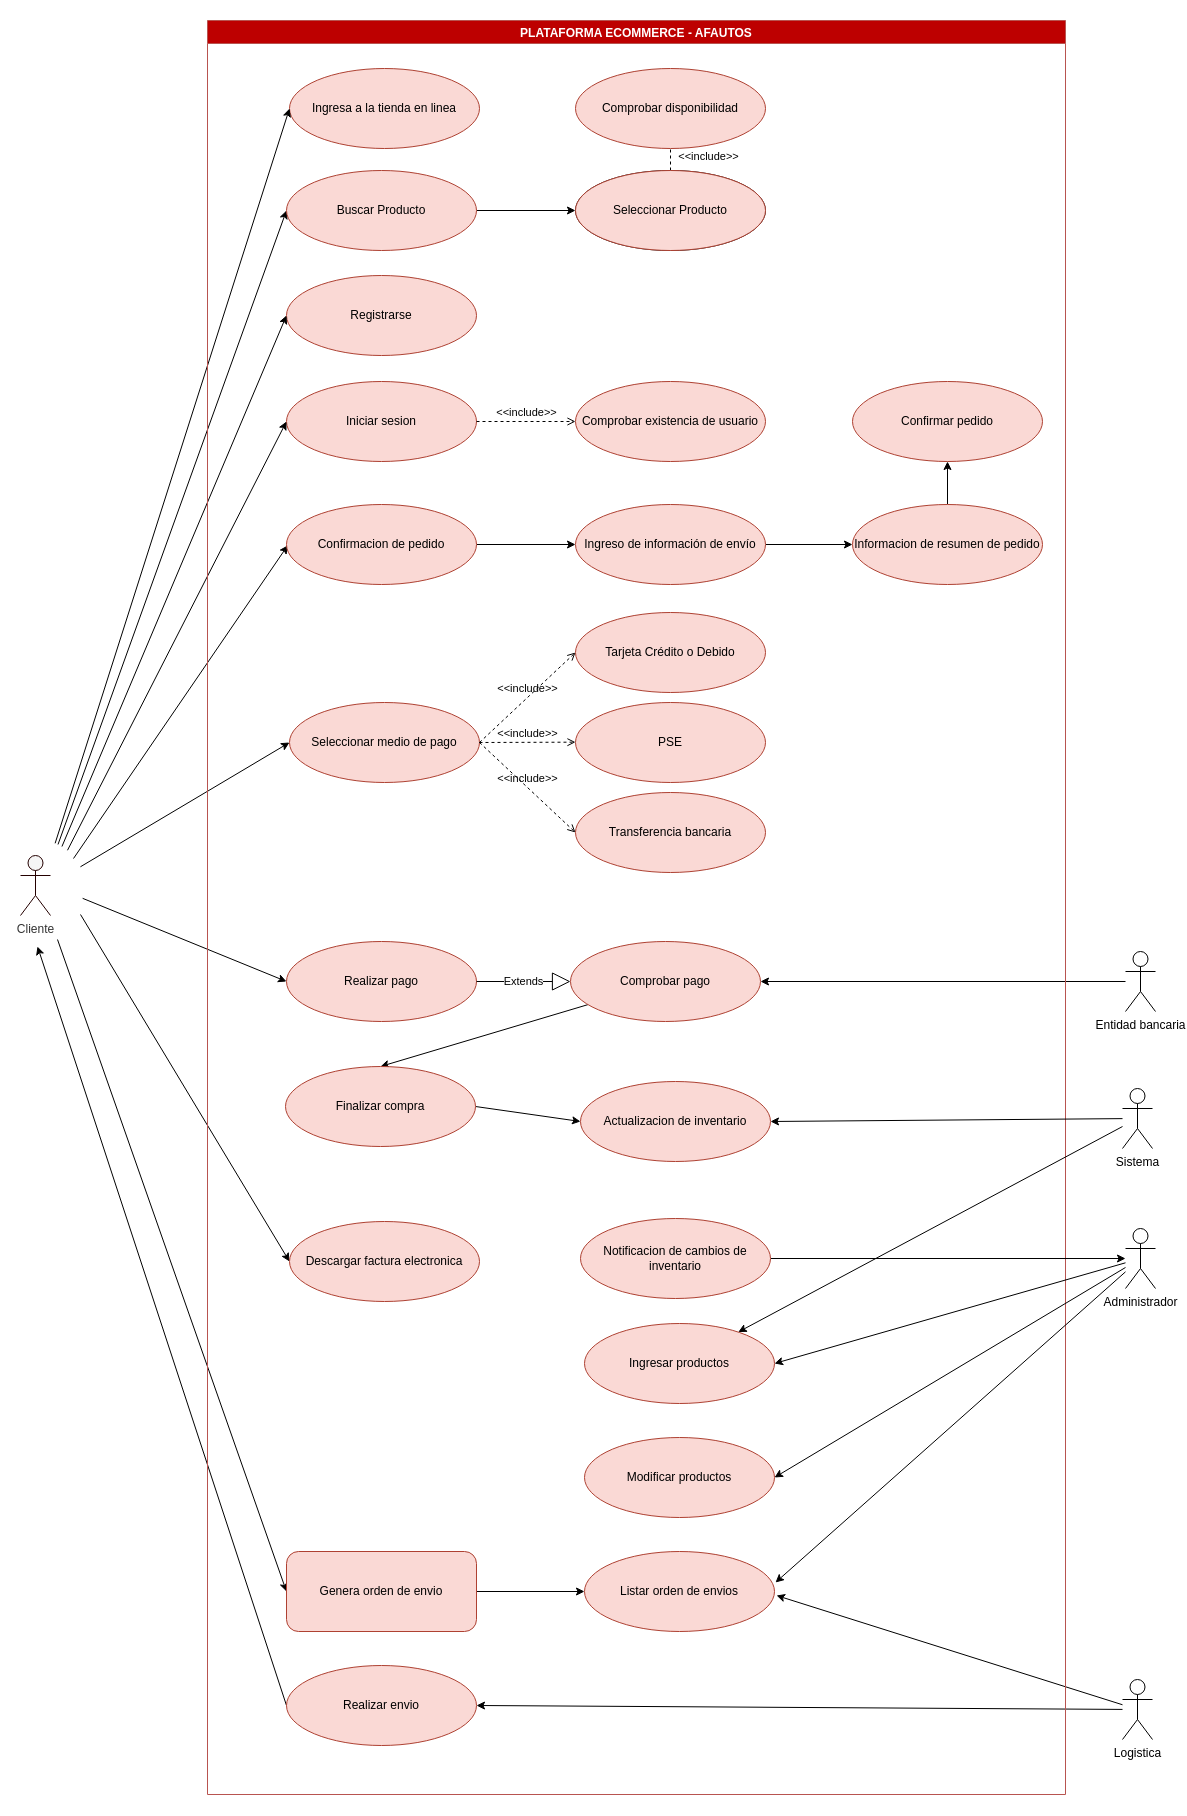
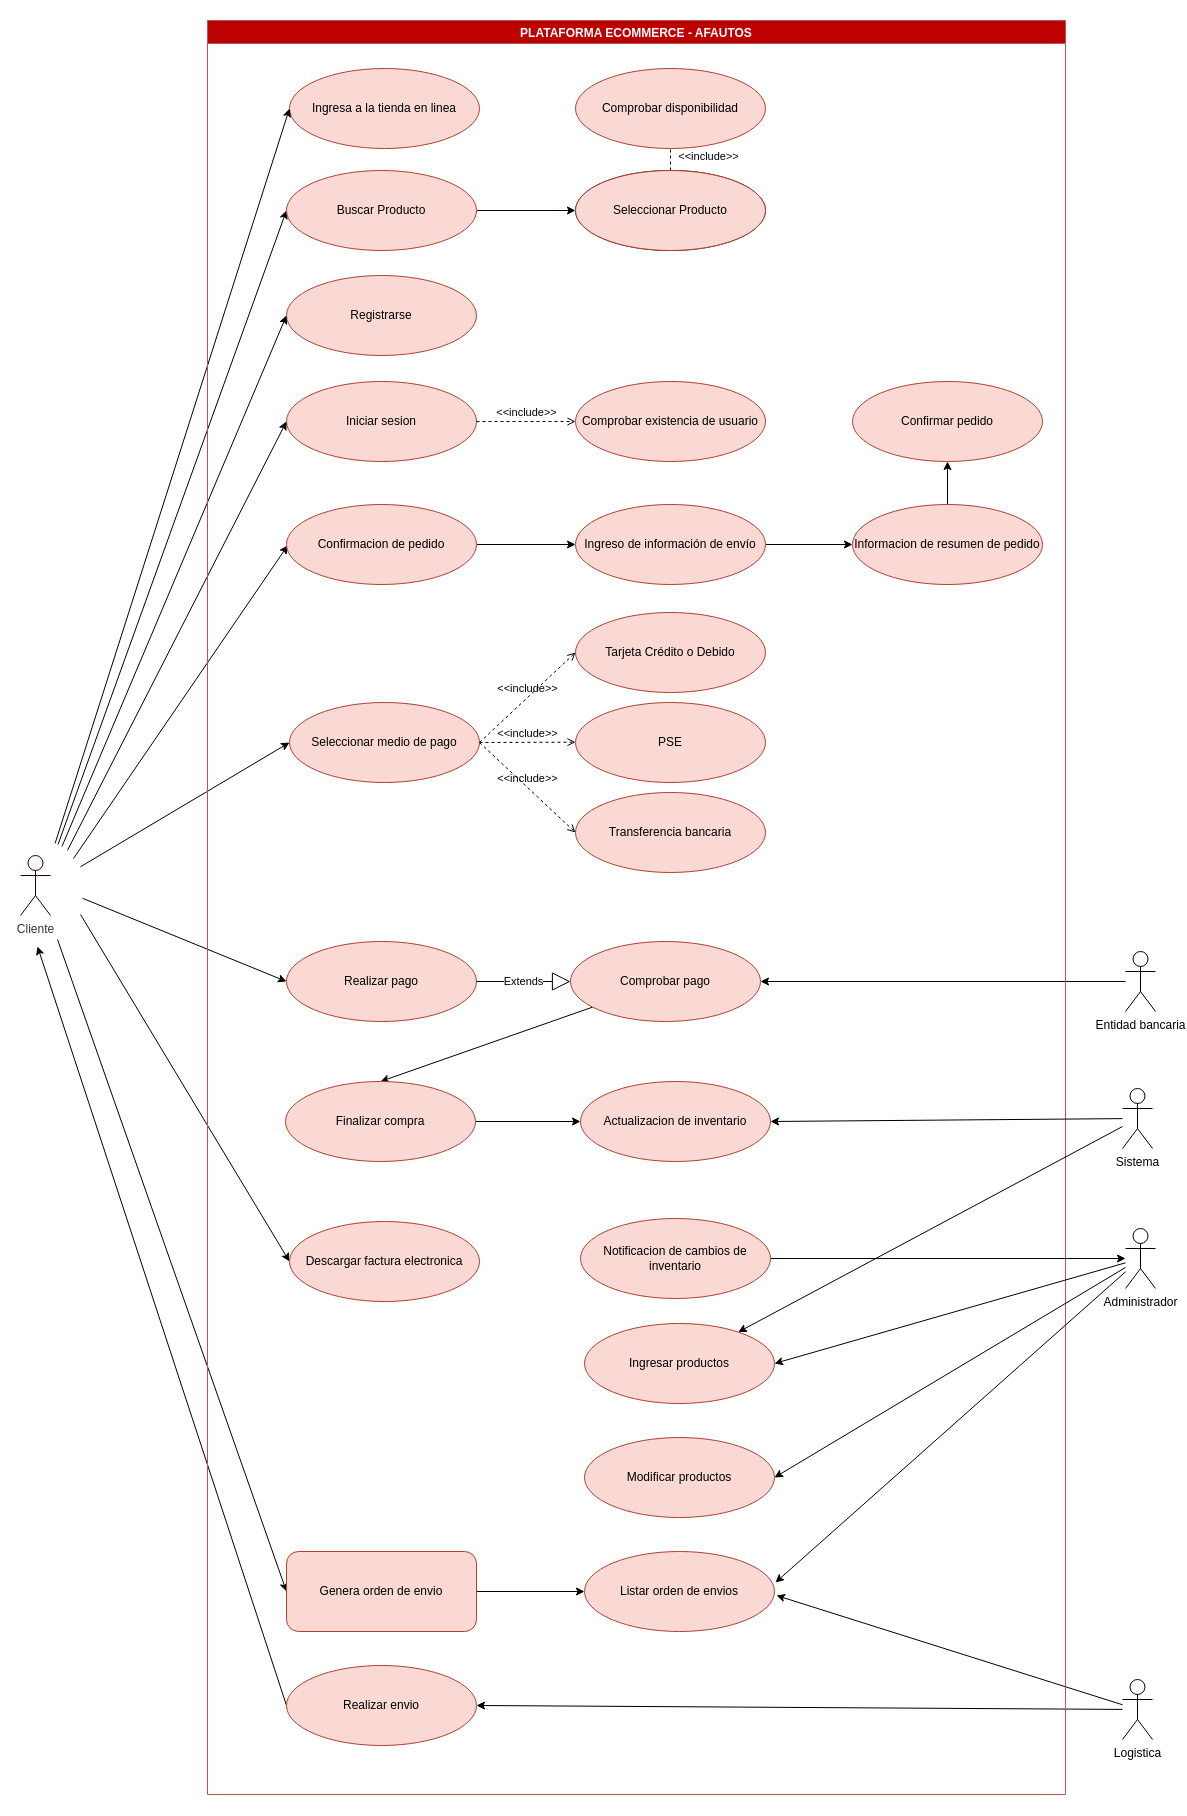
(381, 1107) -> (381, 1122)
